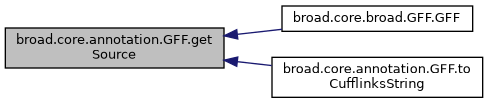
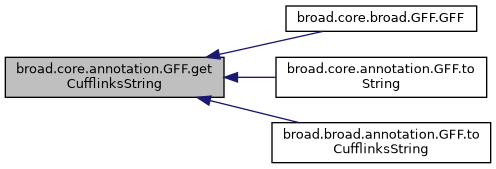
(115, 48) -> (115, 77)
(377, 77) -> (381, 143)
none -> (381, 77)
